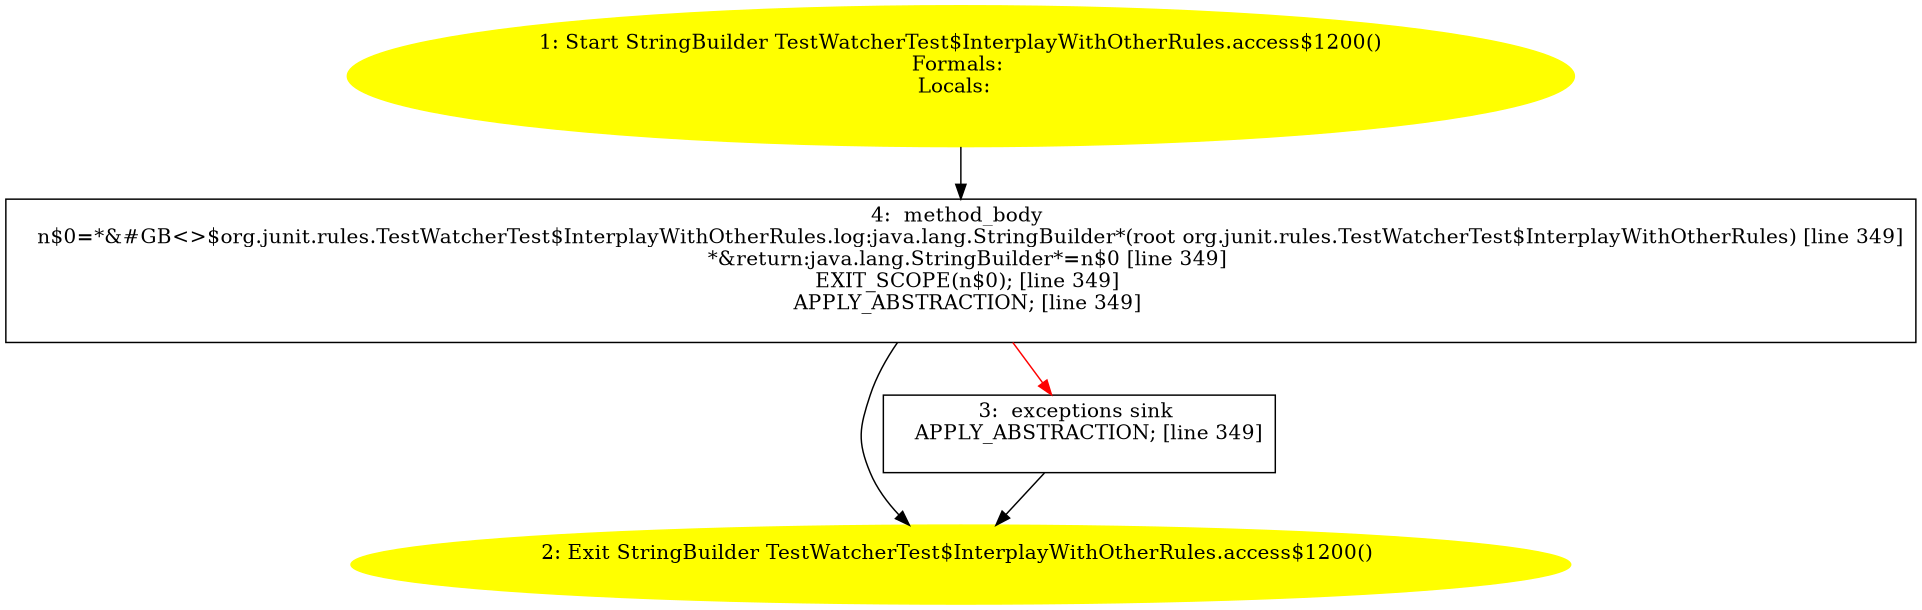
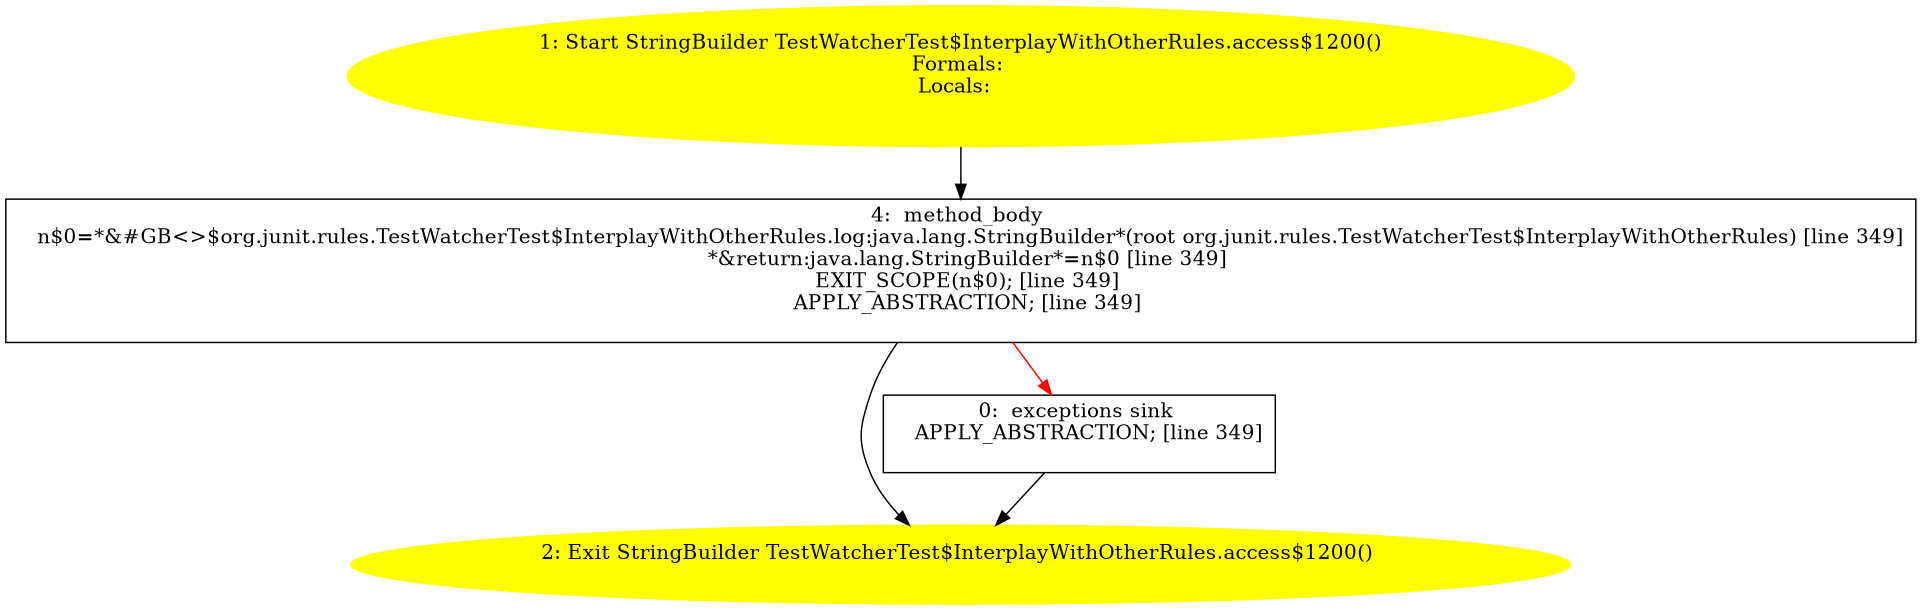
(1079, 434) -> (1079, 434)
